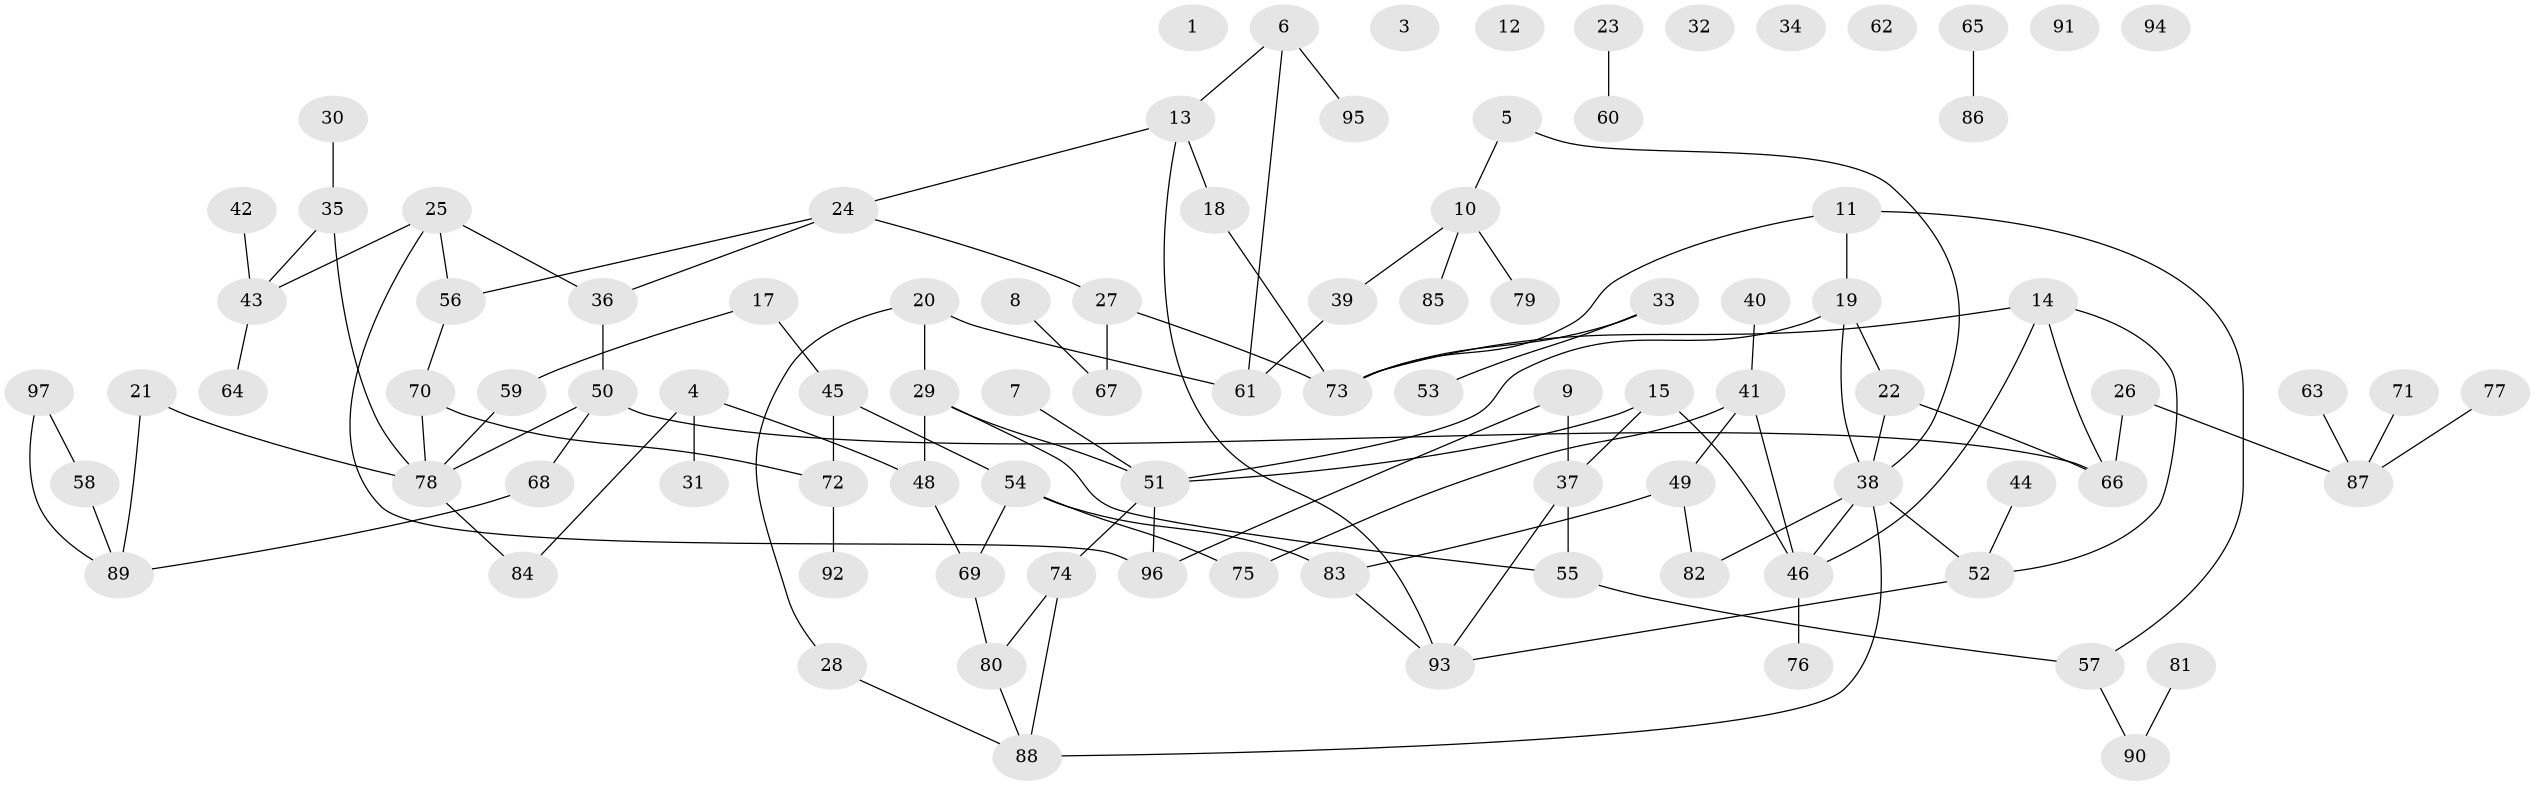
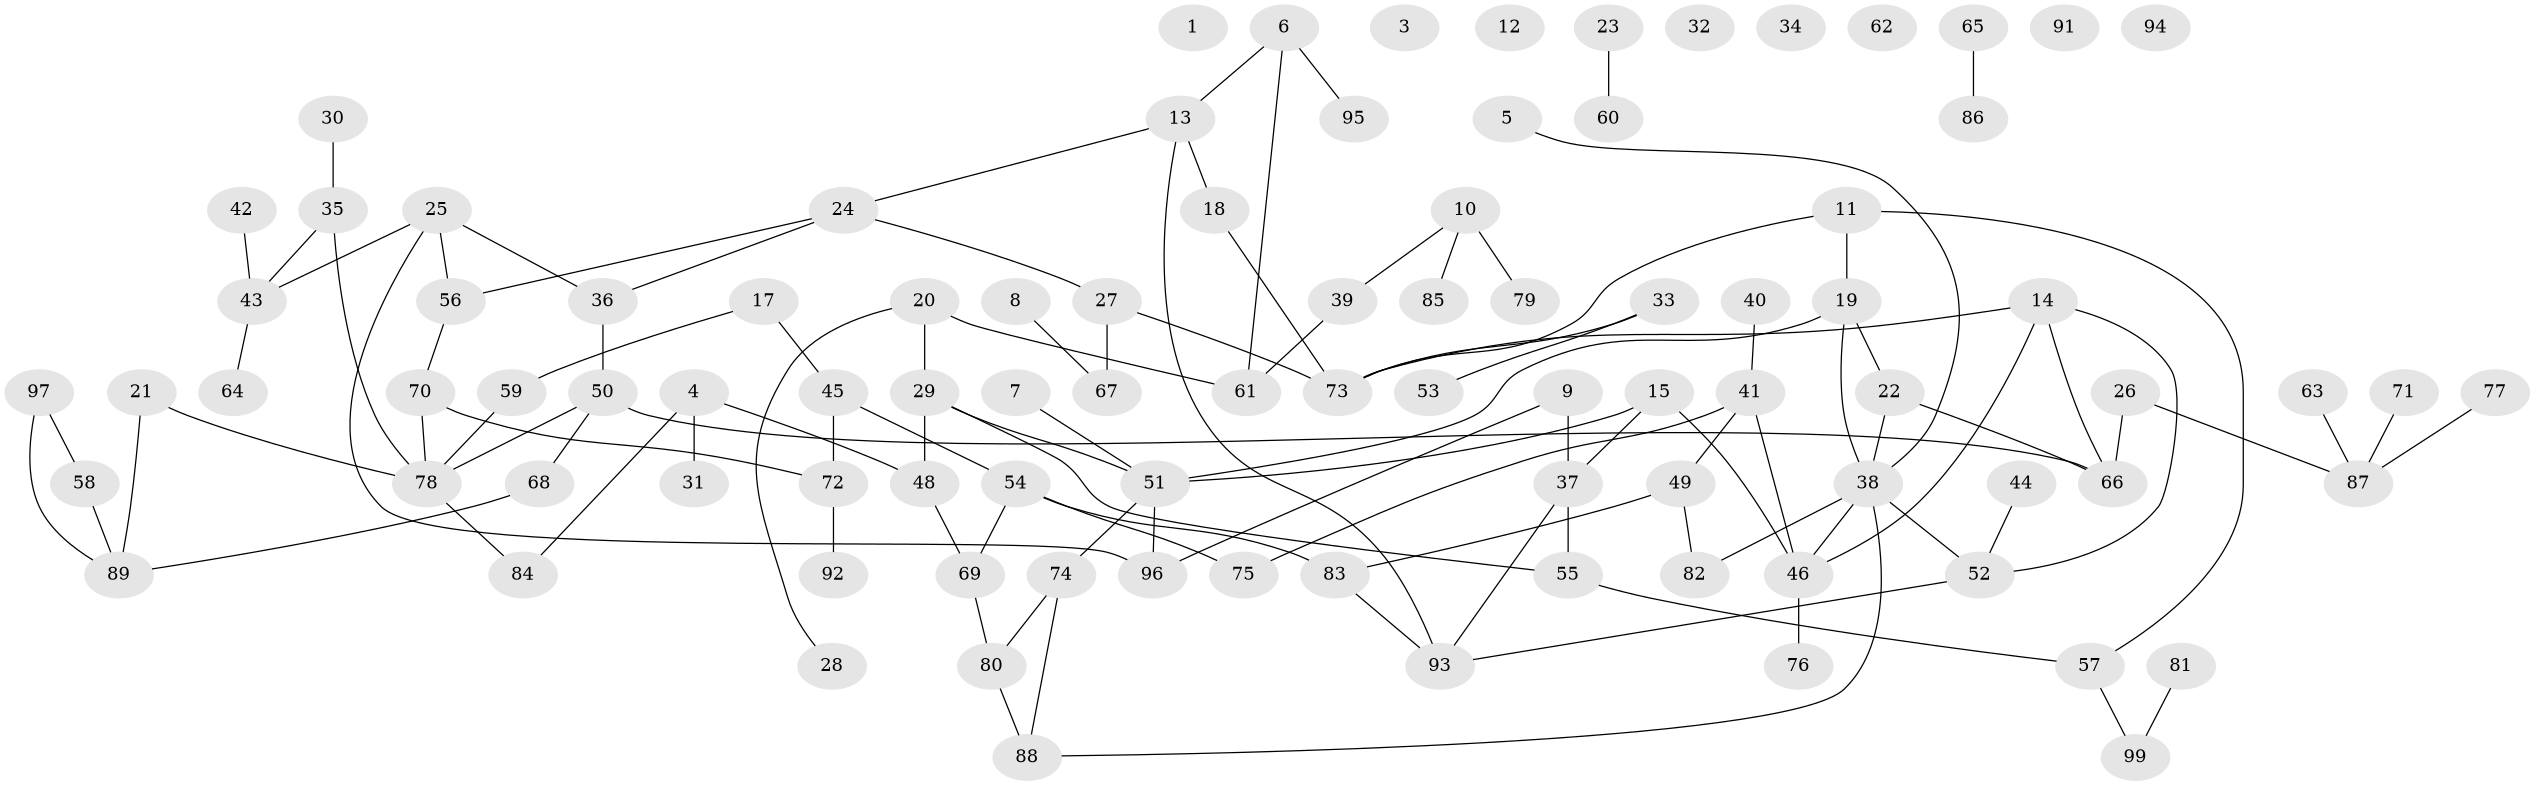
(1486, 165) -> none
(930, 712) -> none
(2136, 757) -> (2136, 757)
